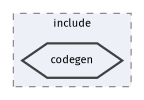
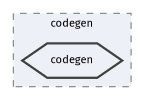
(72, 24) -> (72, 24)
